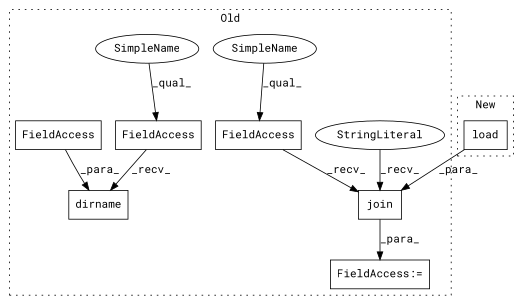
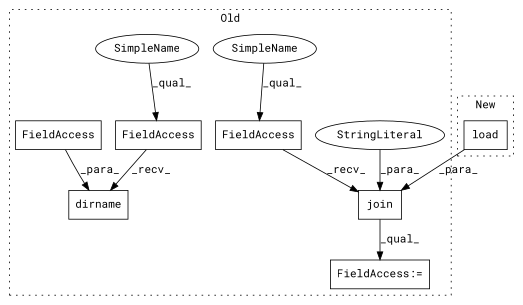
(400, 170) -> (400, 170)
(400, 240) -> (400, 240)
